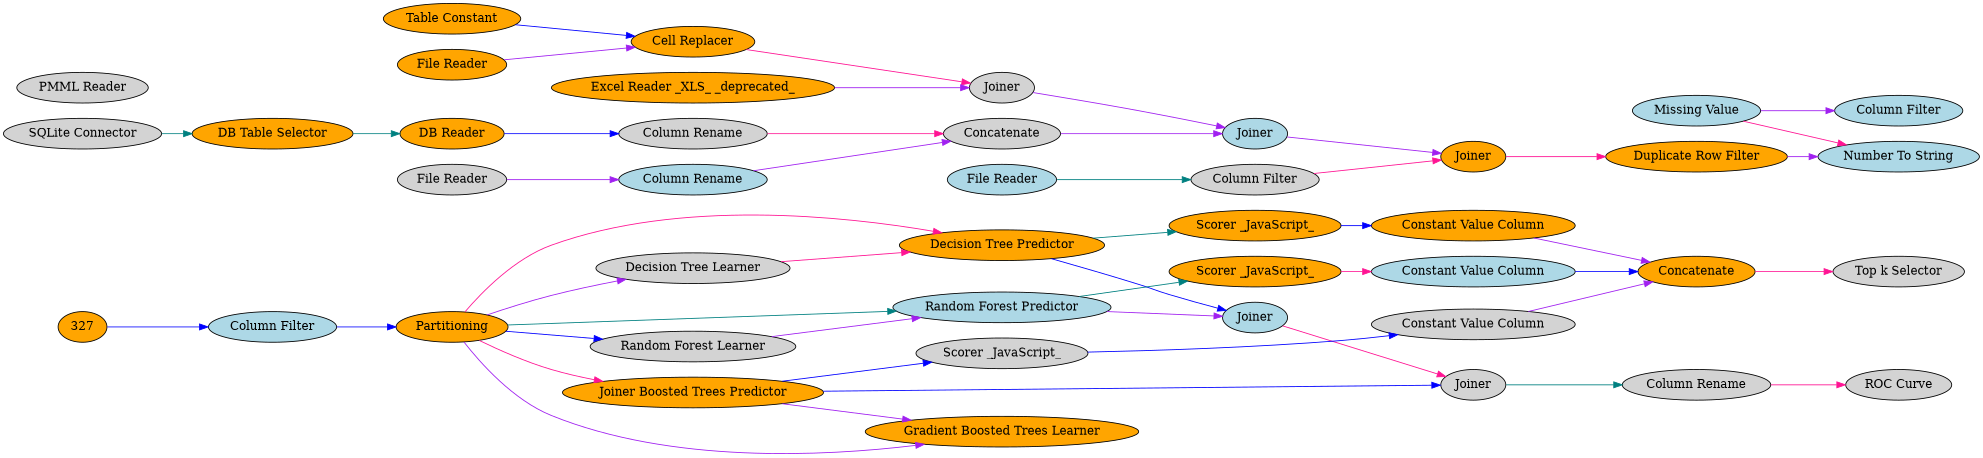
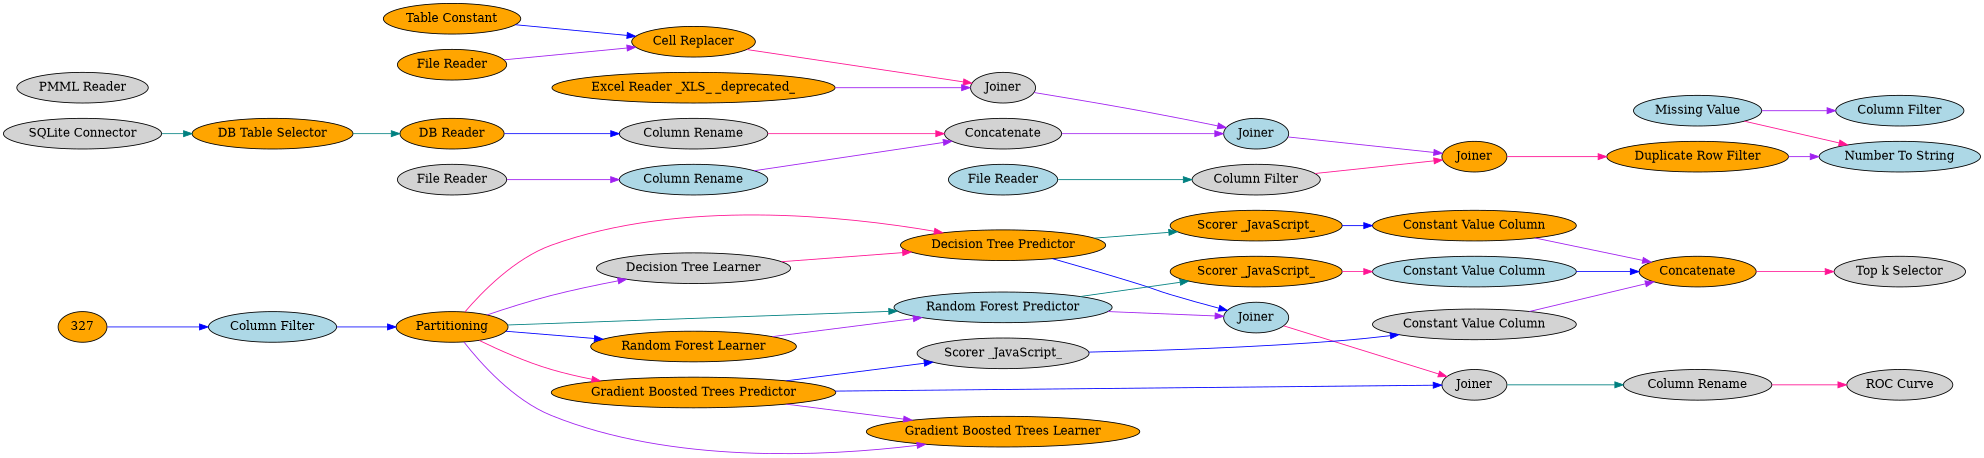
(693, 347) -> (694, 347)
(693, 392) -> (694, 392)
